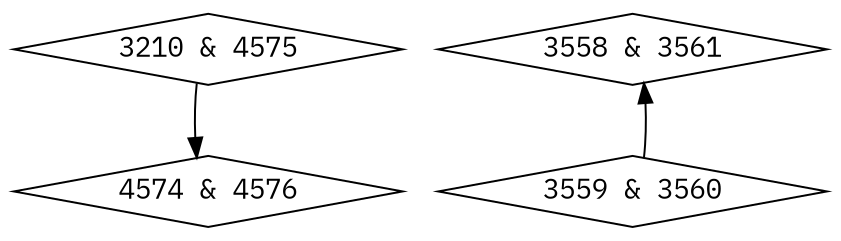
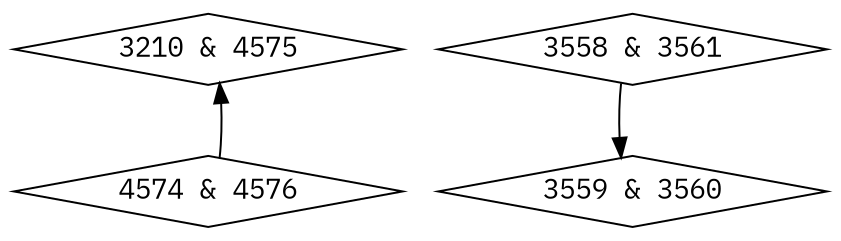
(195, 110) -> (221, 131)
(646, 131) -> (619, 110)
